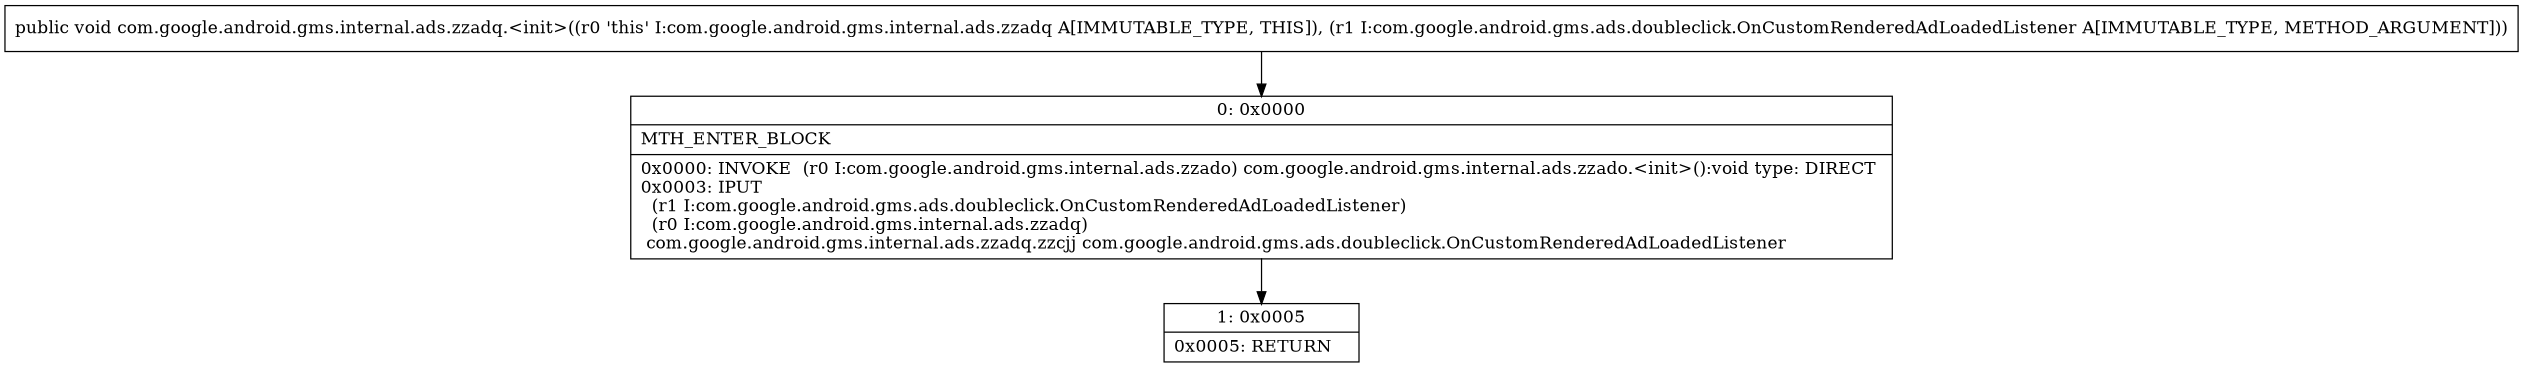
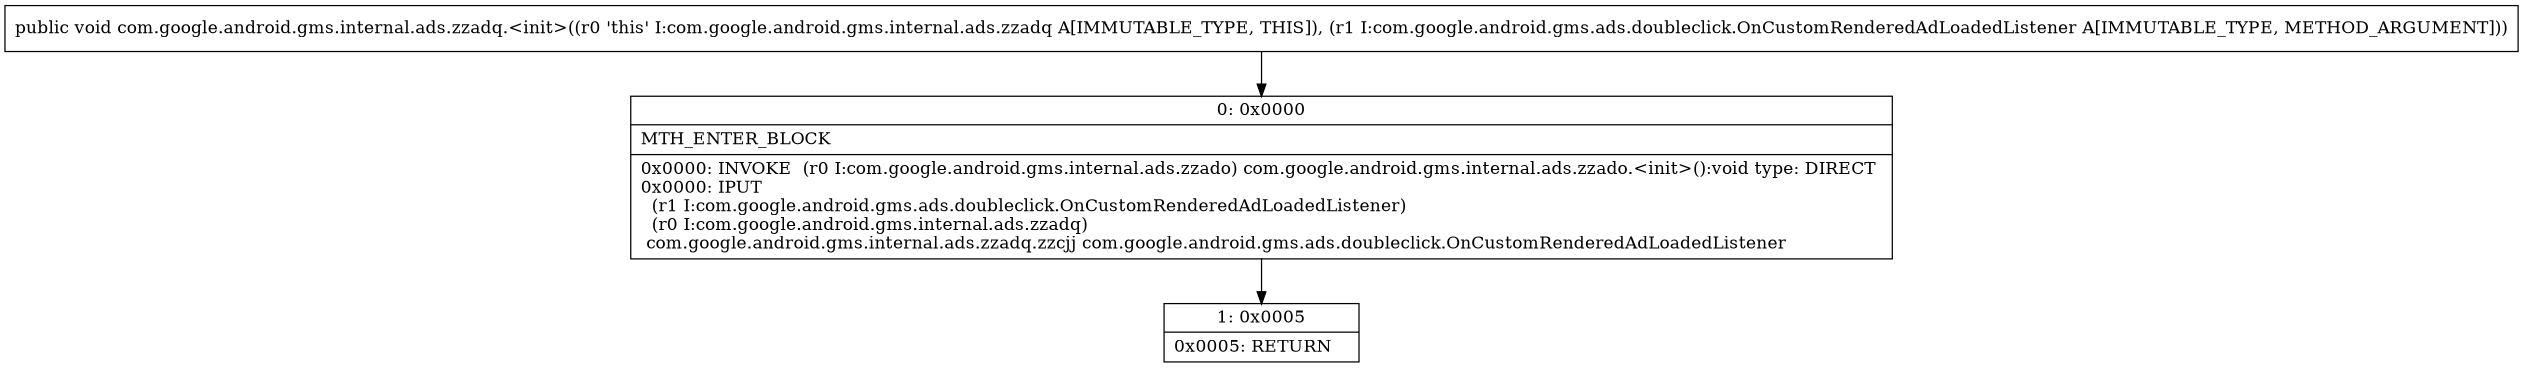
(707, 187) -> (707, 187)
